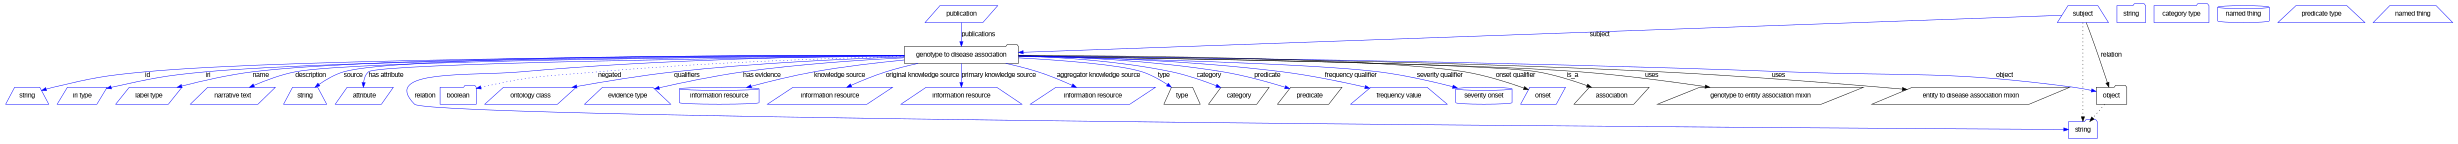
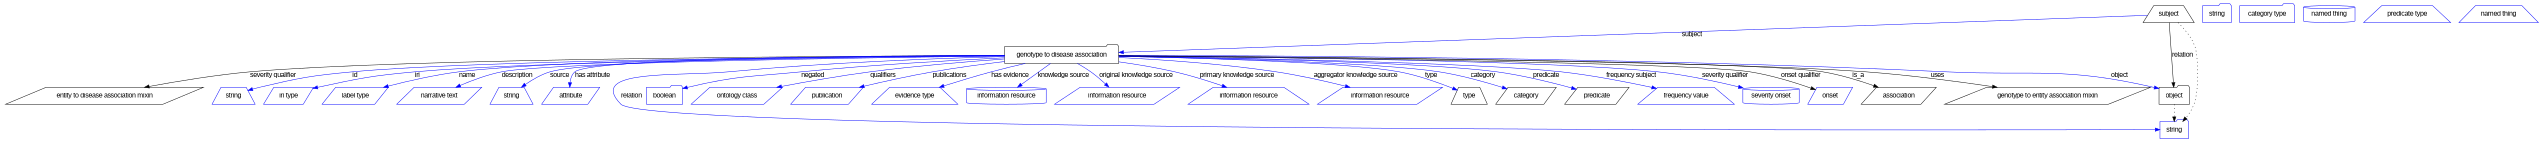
(2083, 14) -> (2169, 14)
(961, 32) -> (934, 72)
(692, 65) -> (845, 68)
(1351, 75) -> (1631, 75)
(1778, 75) -> (273, 75)
